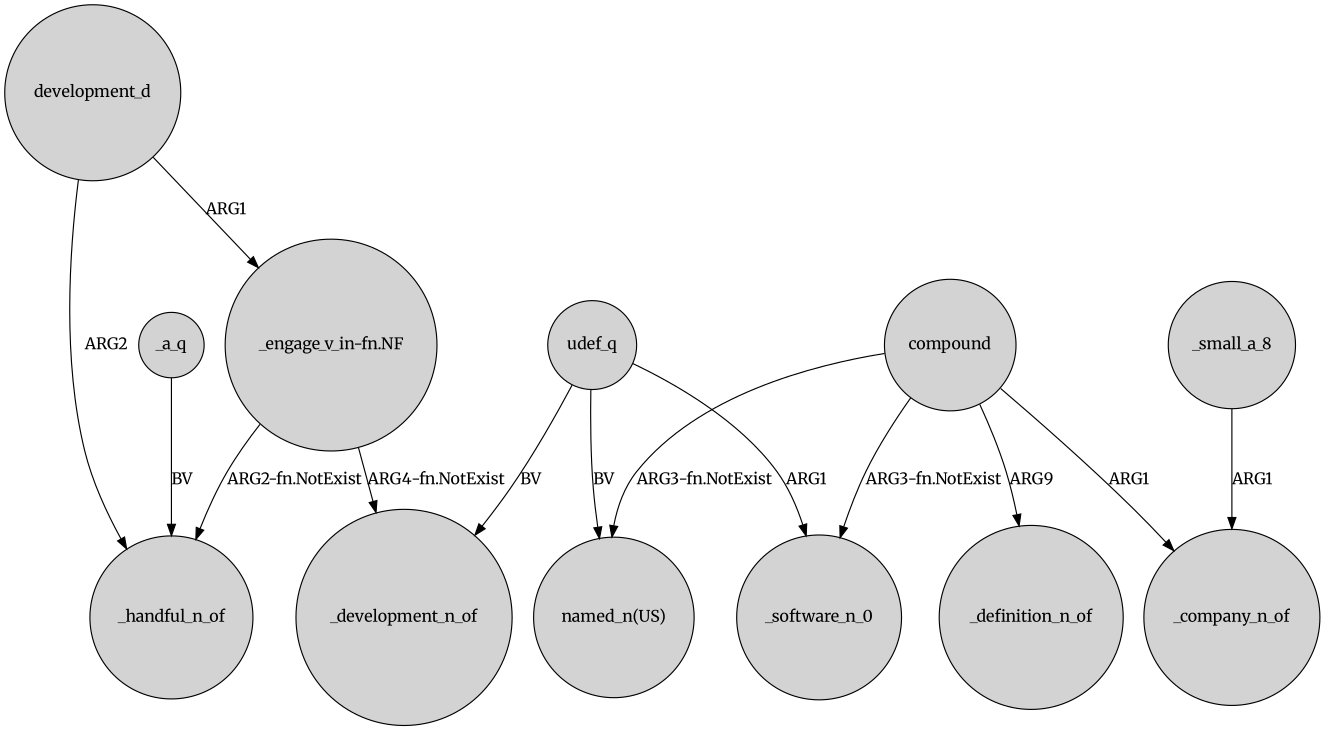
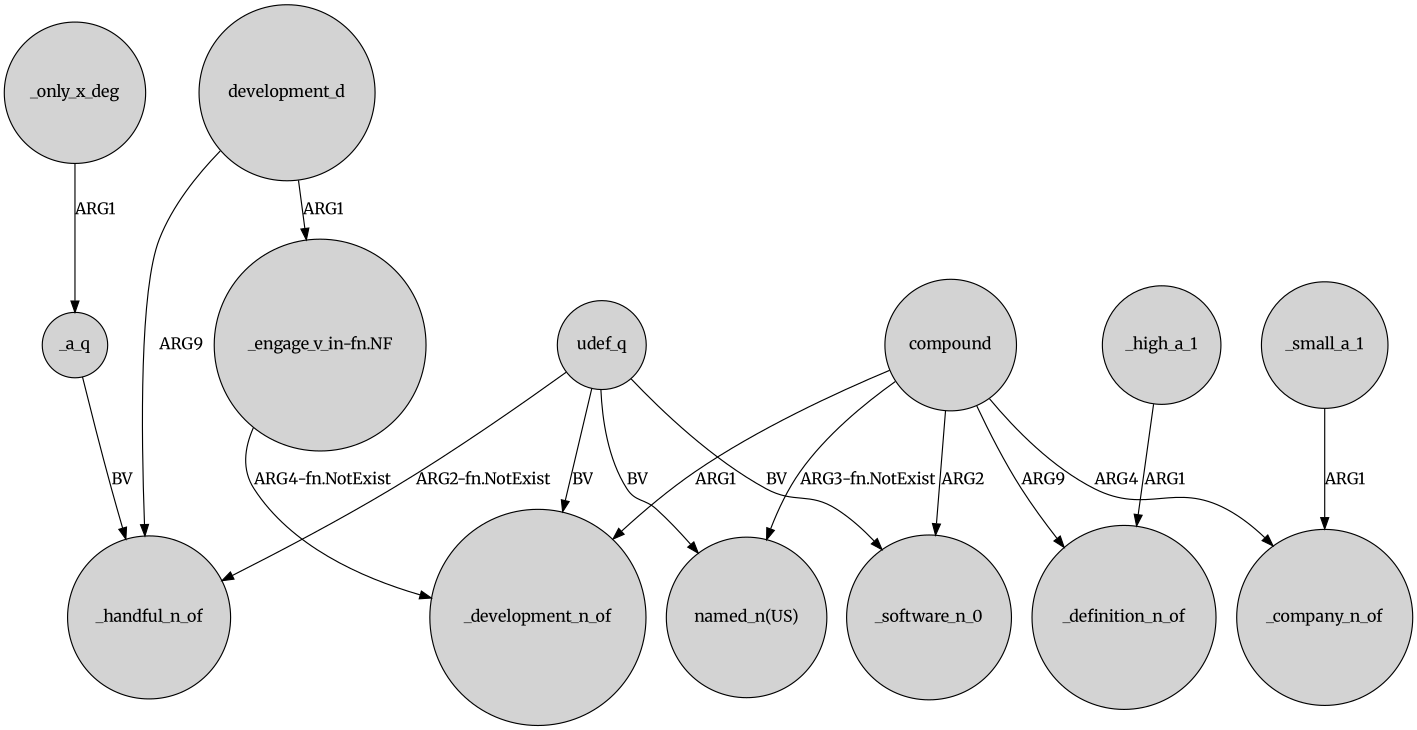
none -> (75, 93)
(106, 345) -> (182, 345)
none -> (1162, 345)
(1232, 345) -> (1325, 345)
none -> (748, 439)
(226, 474) -> (404, 481)
(807, 480) -> (777, 480)
(934, 480) -> (963, 480)
(1129, 480) -> (1117, 480)
